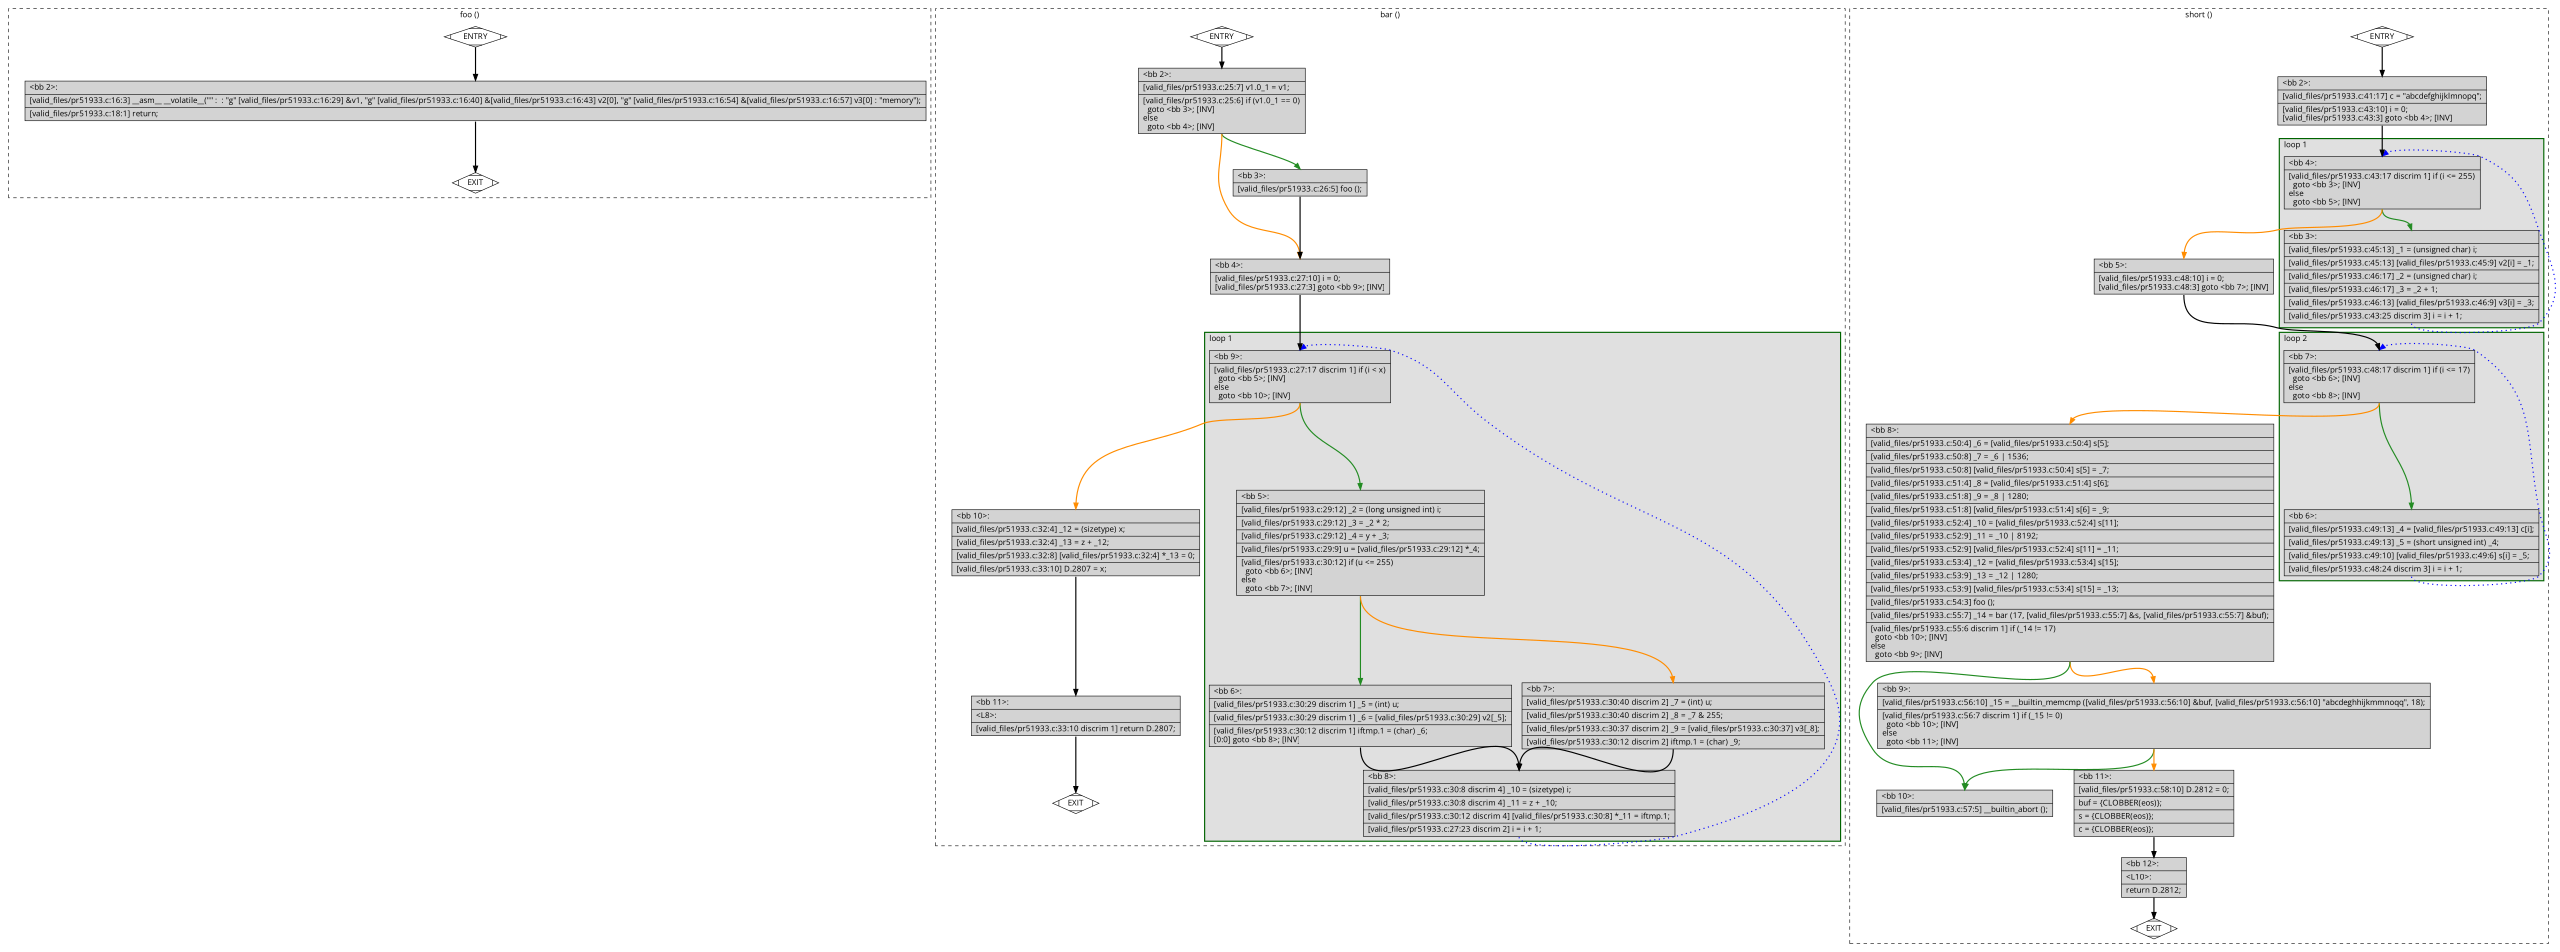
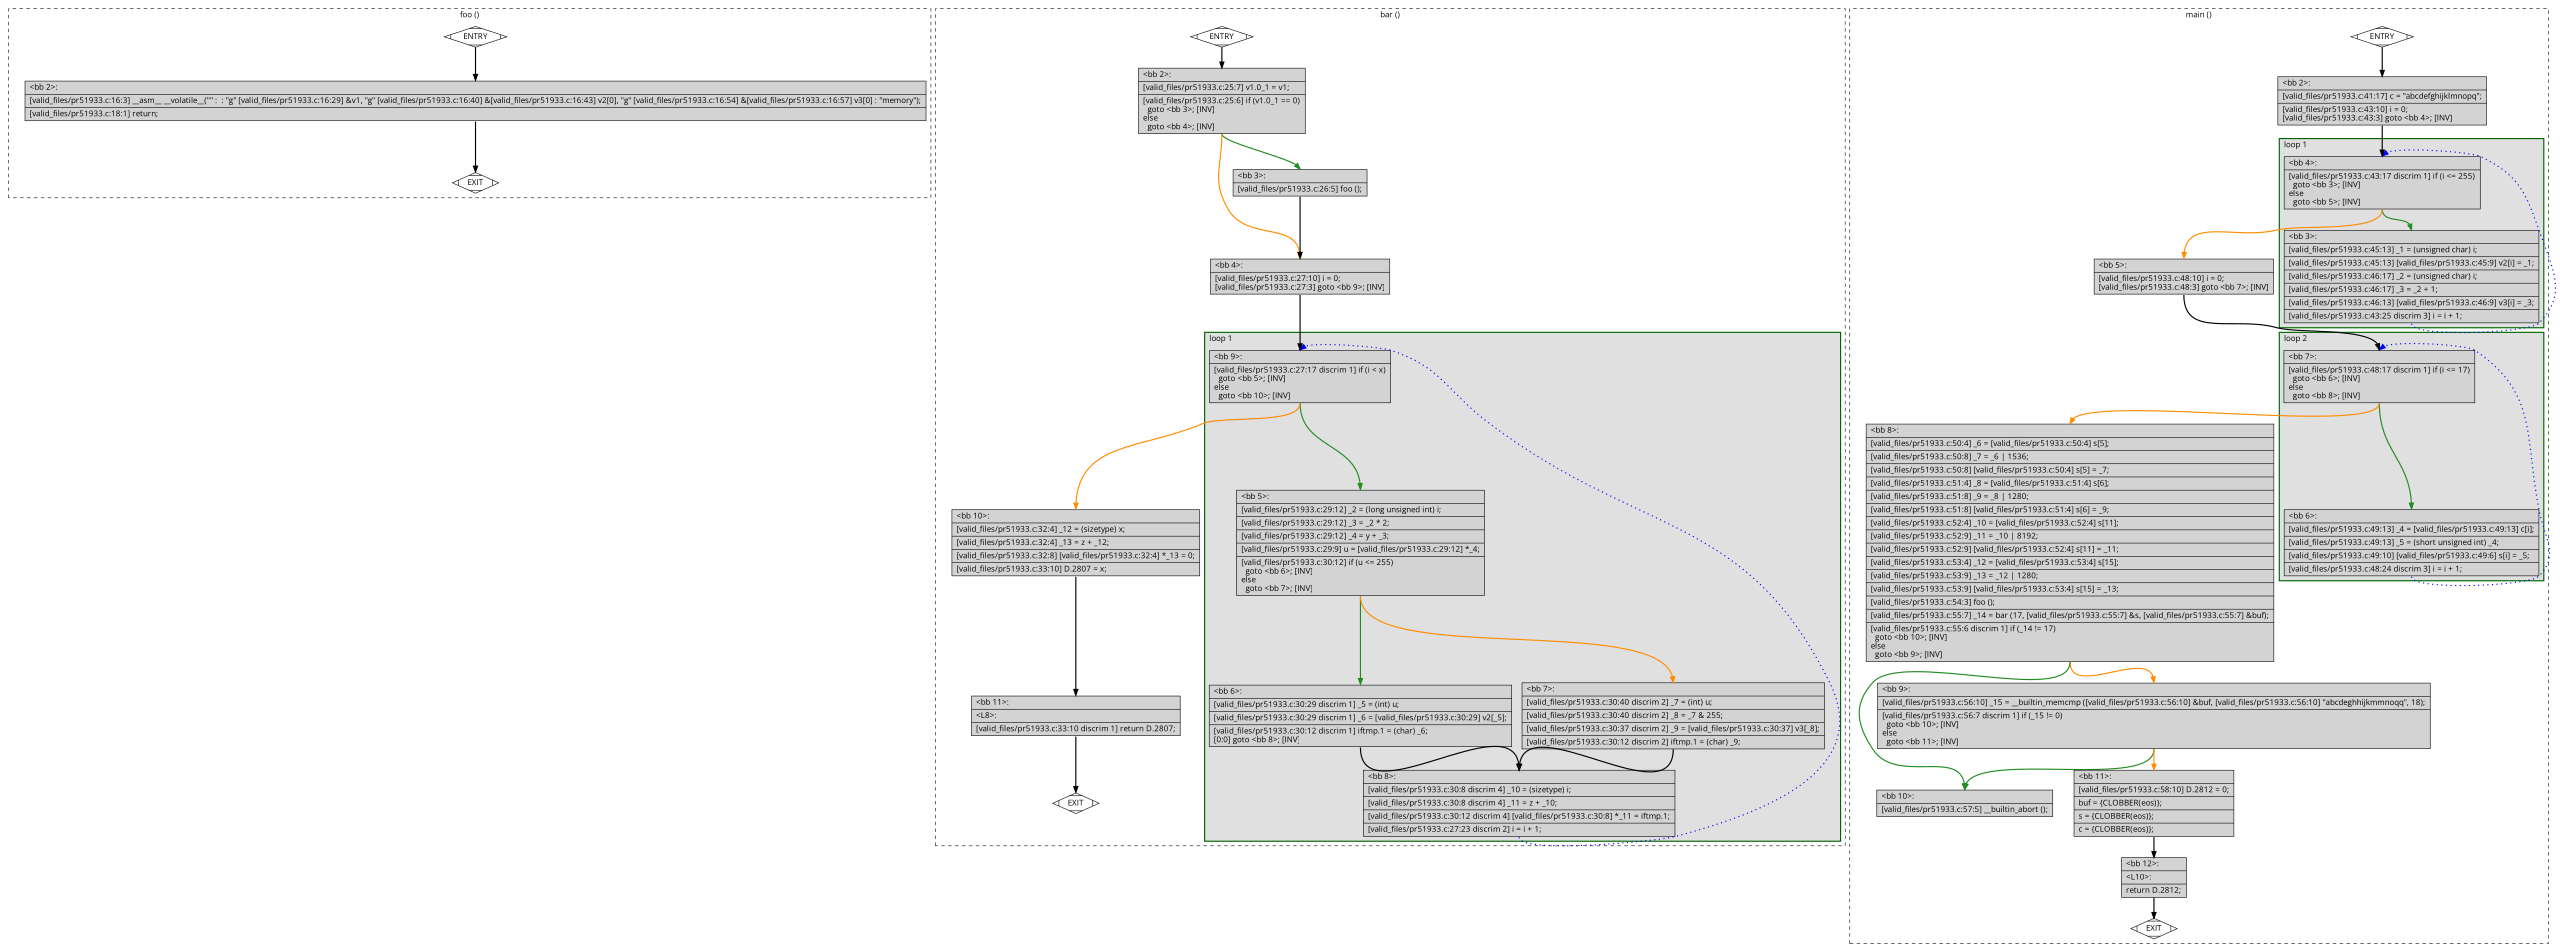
(2199, 15) -> (2199, 15)
